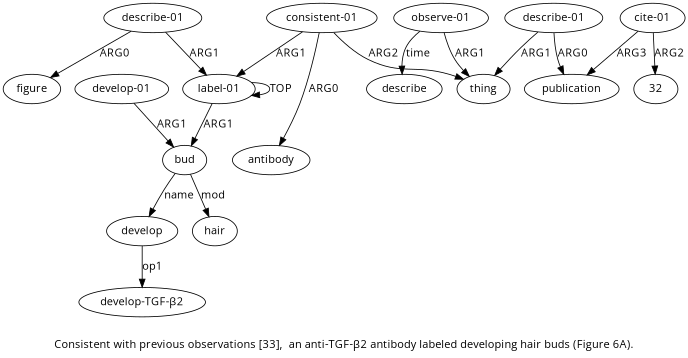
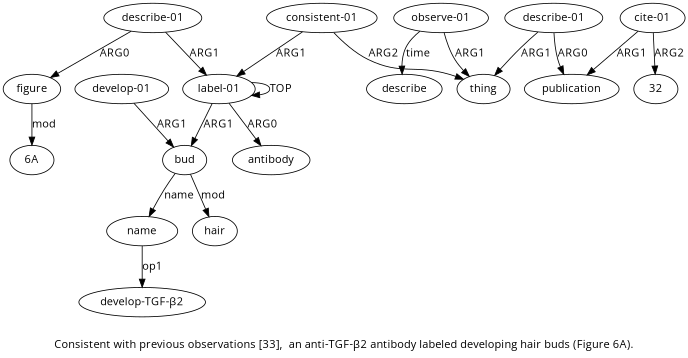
(632, 53) -> (632, 53)
(306, 87) -> (242, 121)
none -> (32, 160)
(142, 231) -> (142, 231)
